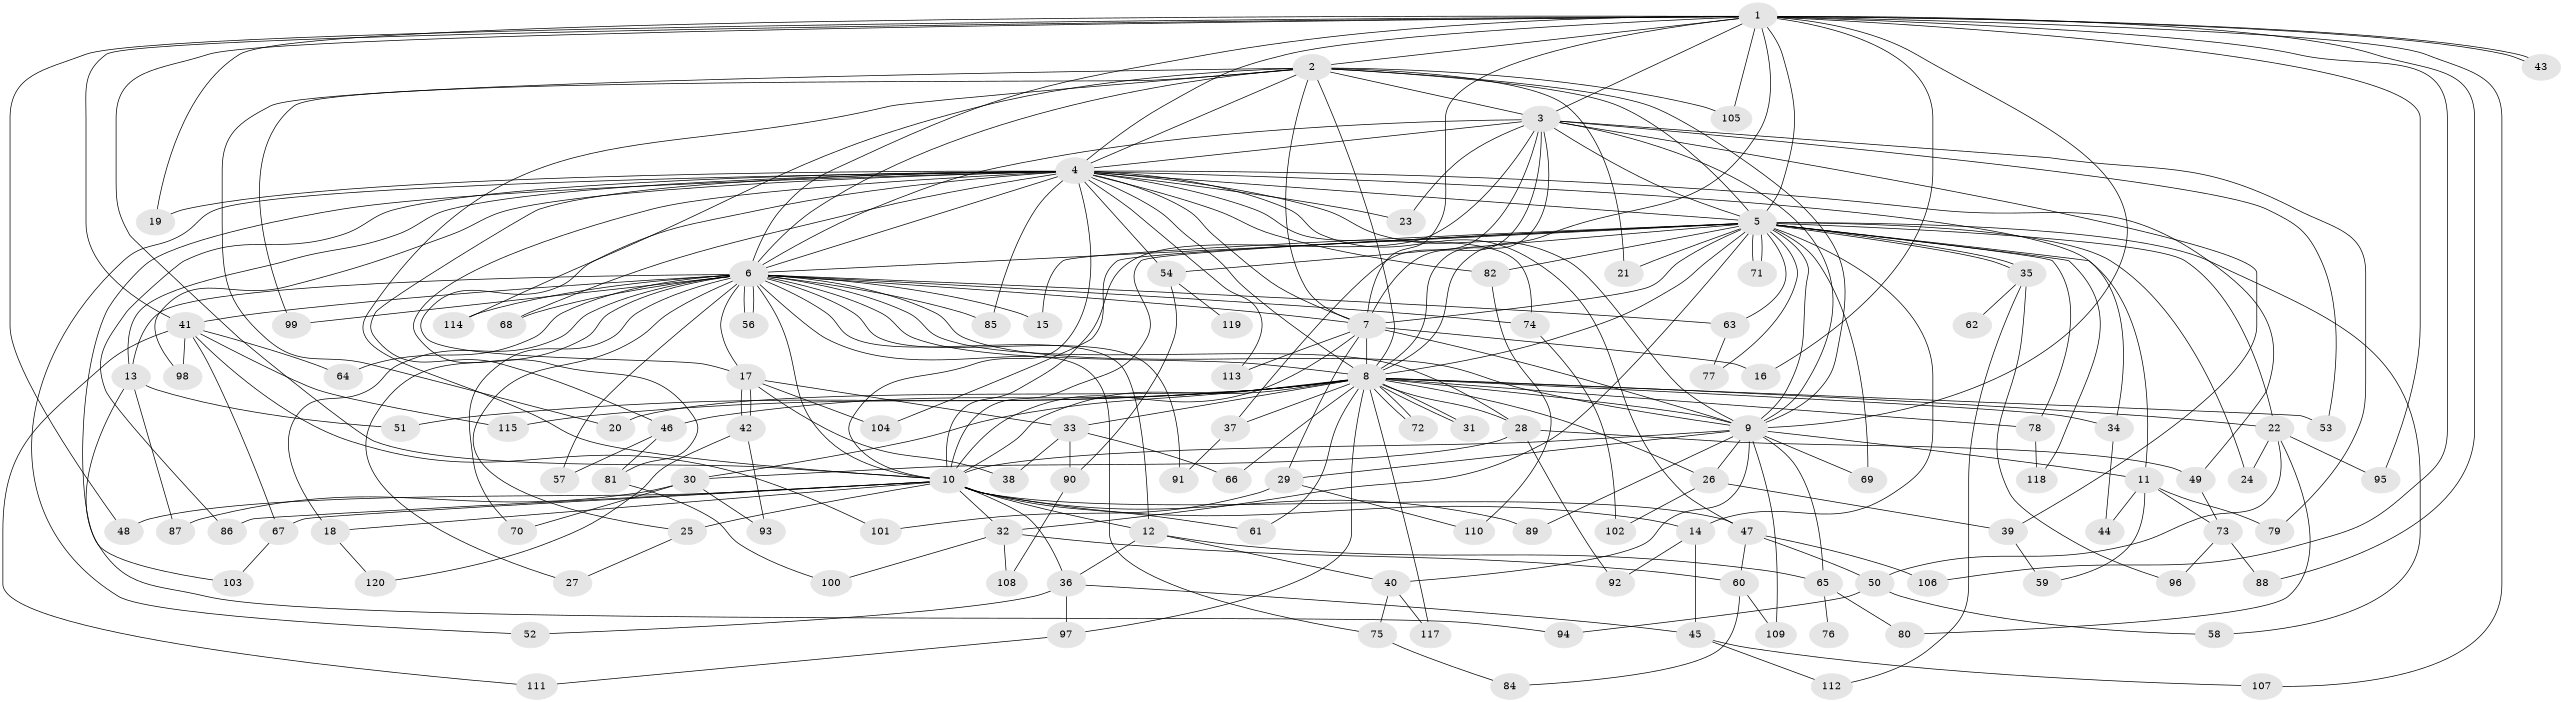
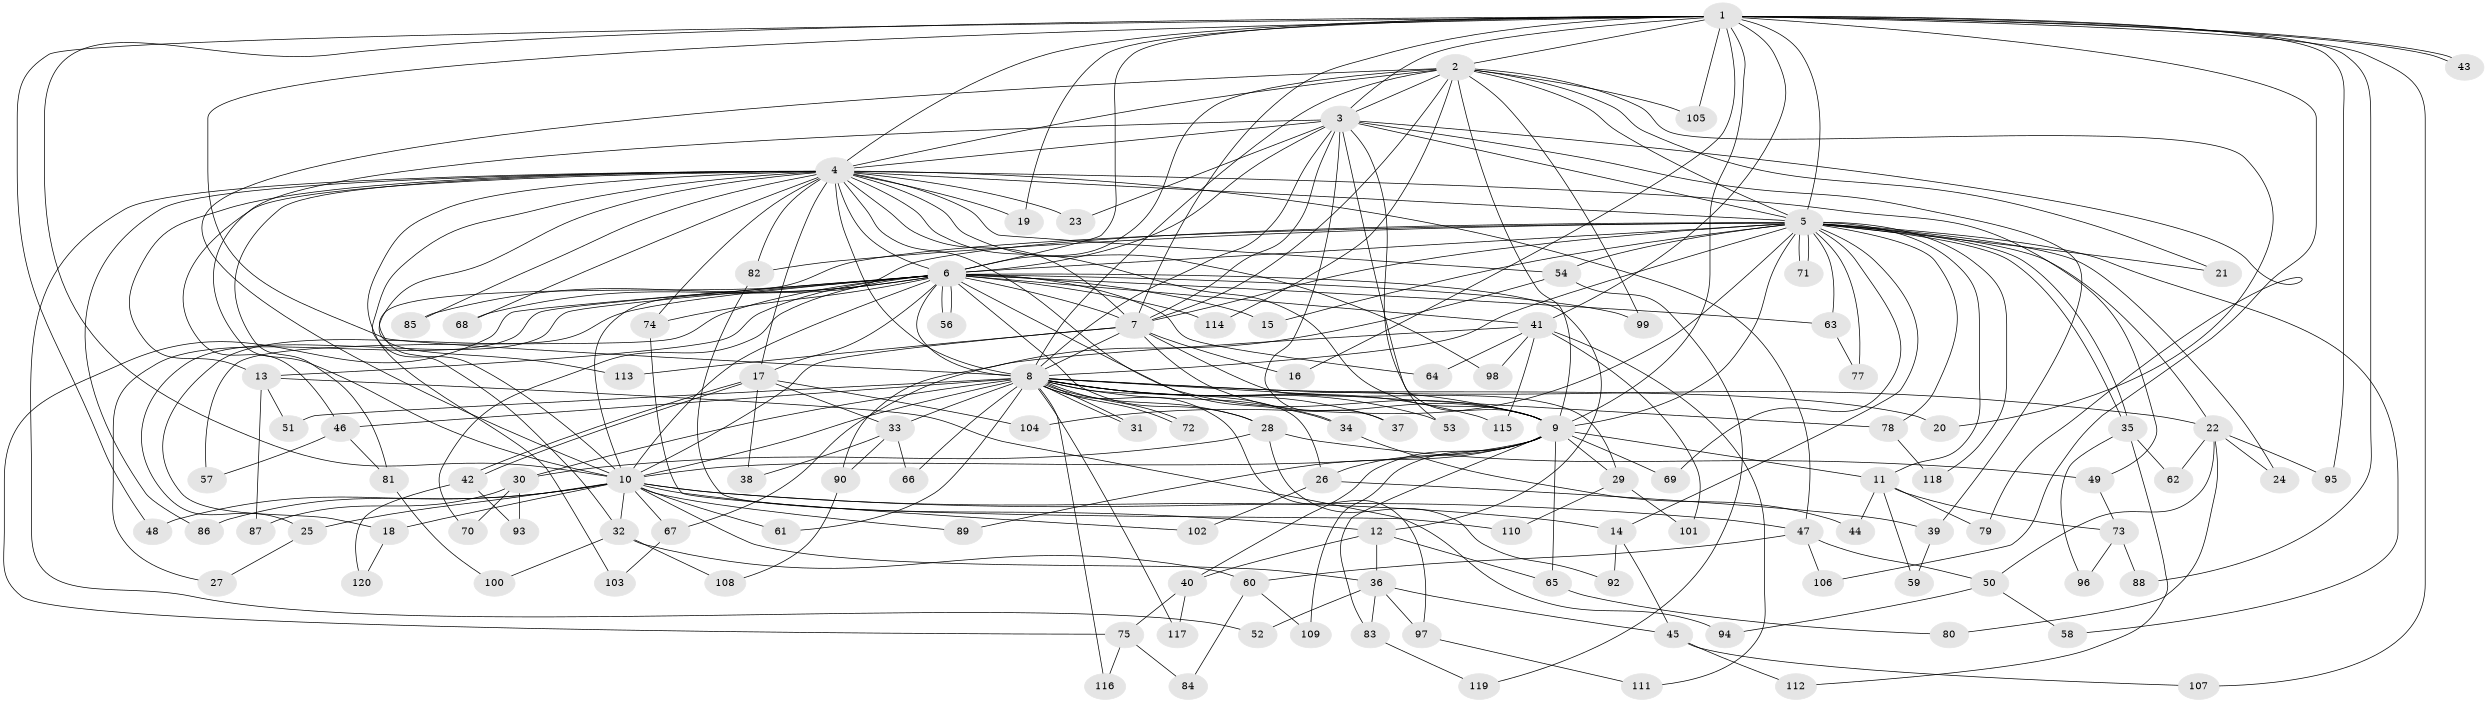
none -> (2193, 454)
(1179, 480) -> none
none -> (1370, 635)
(1829, 635) -> none
none -> (1105, 687)
